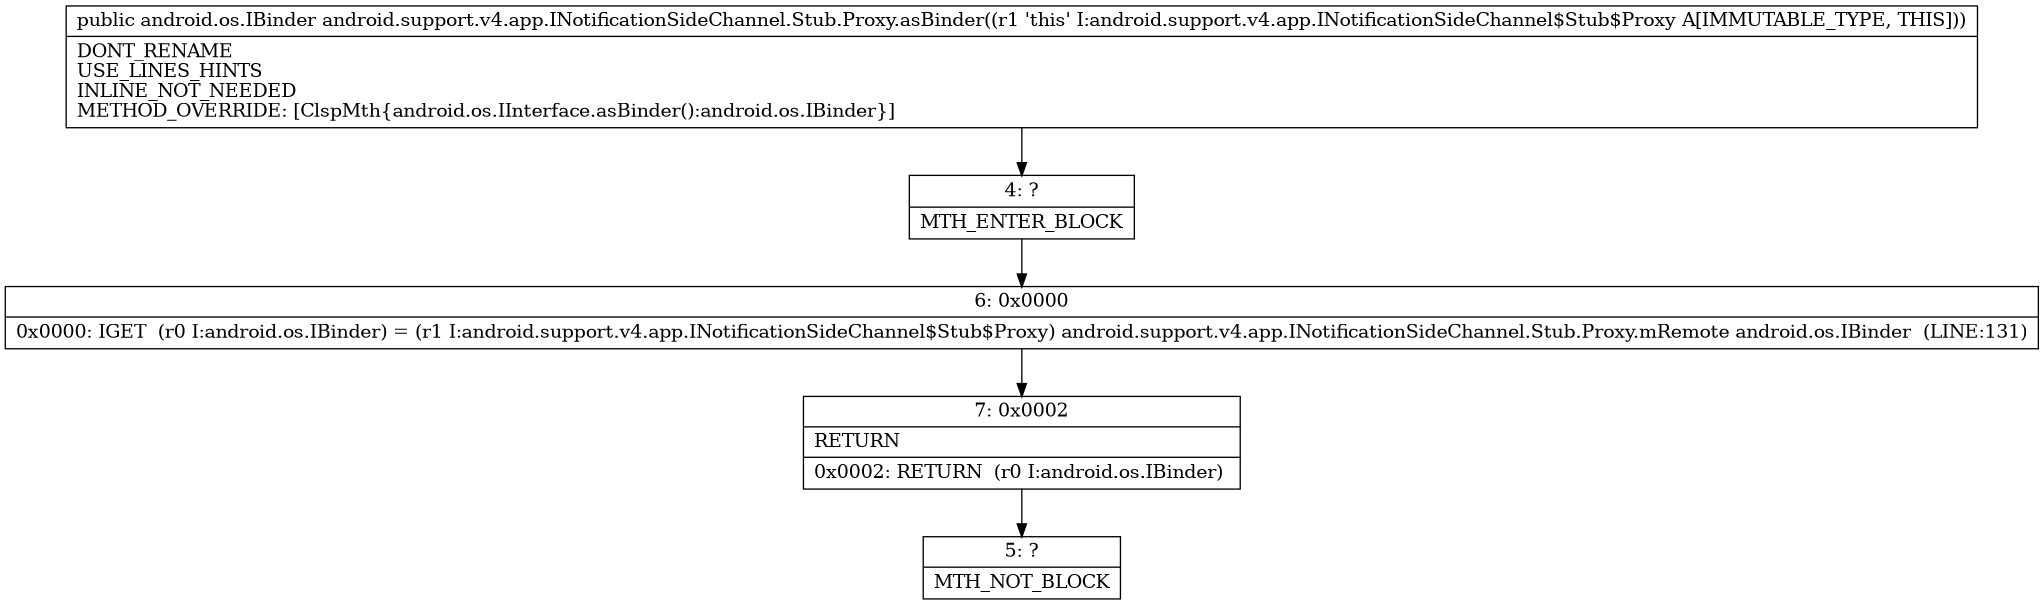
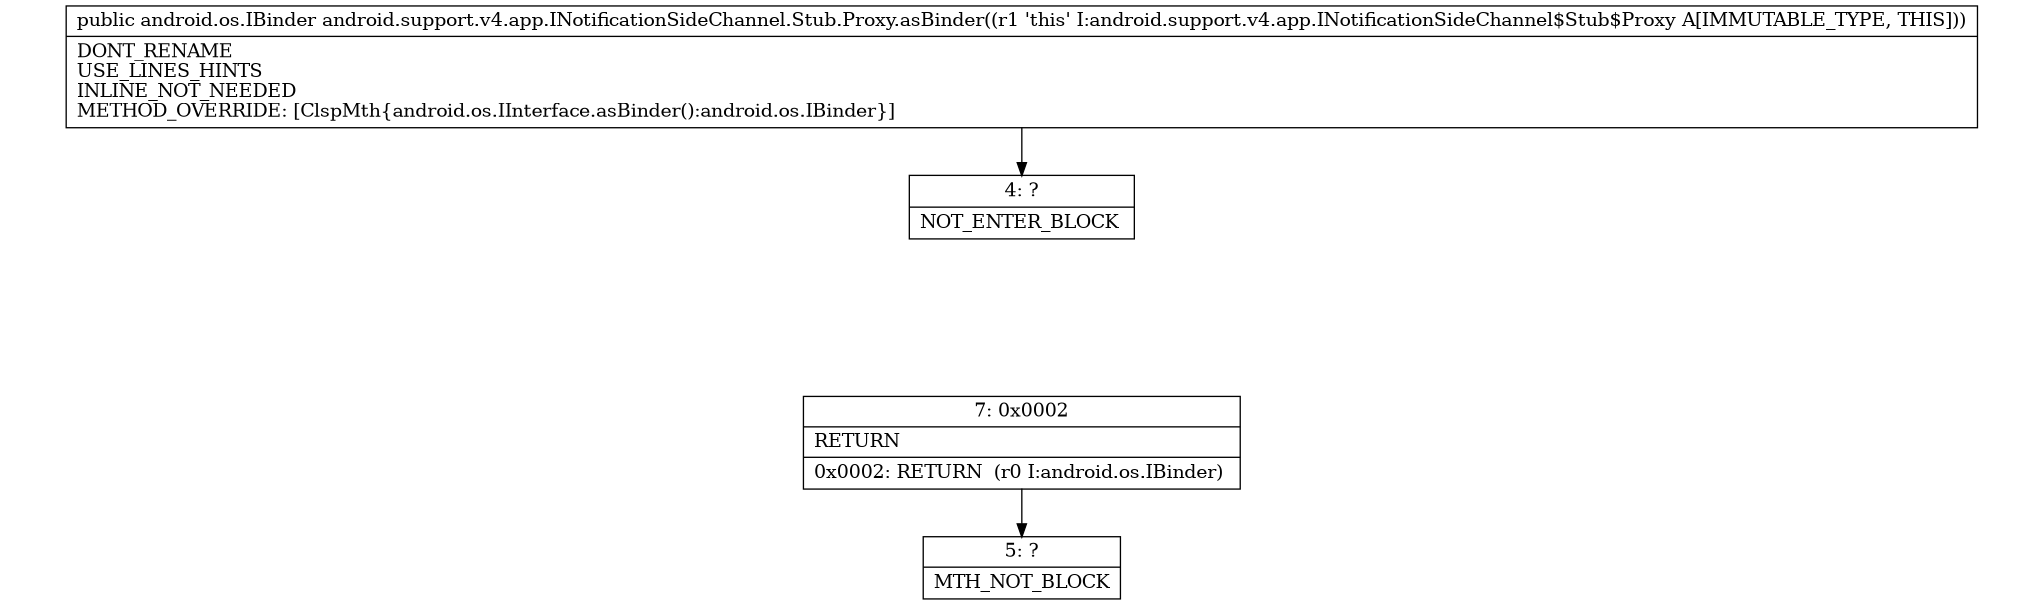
(1022, 222) -> (1020, 222)
(1022, 318) -> none
